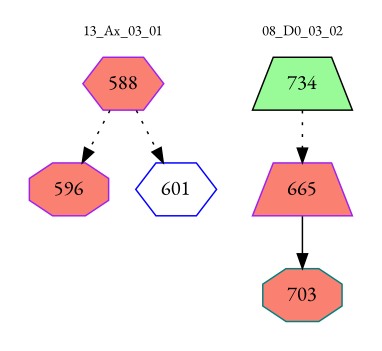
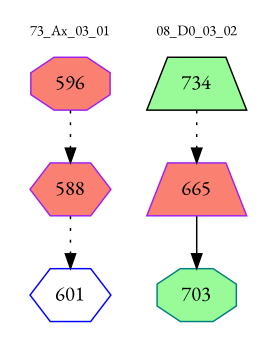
(123, 32) -> (70, 32)
(100, 130) -> (70, 129)
(302, 295) -> (197, 295)
